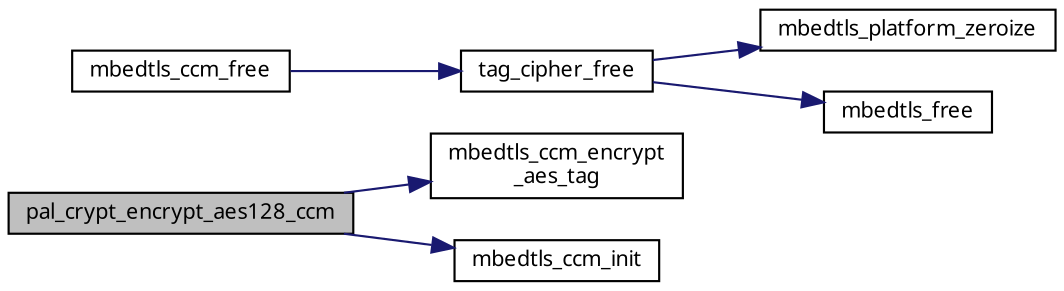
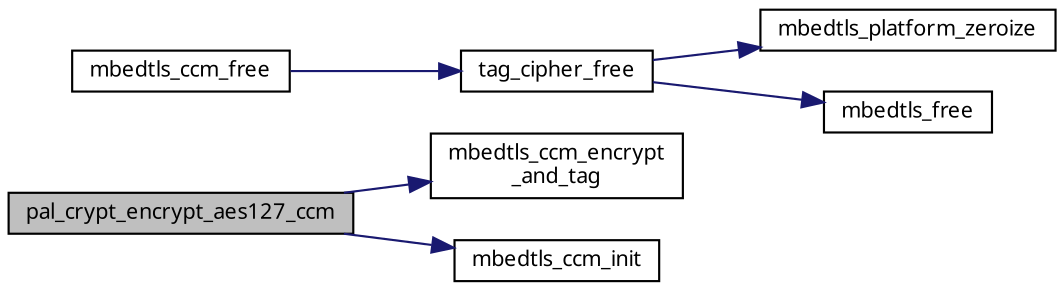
(557, 166) -> (557, 166)
(181, 213) -> (181, 213)
